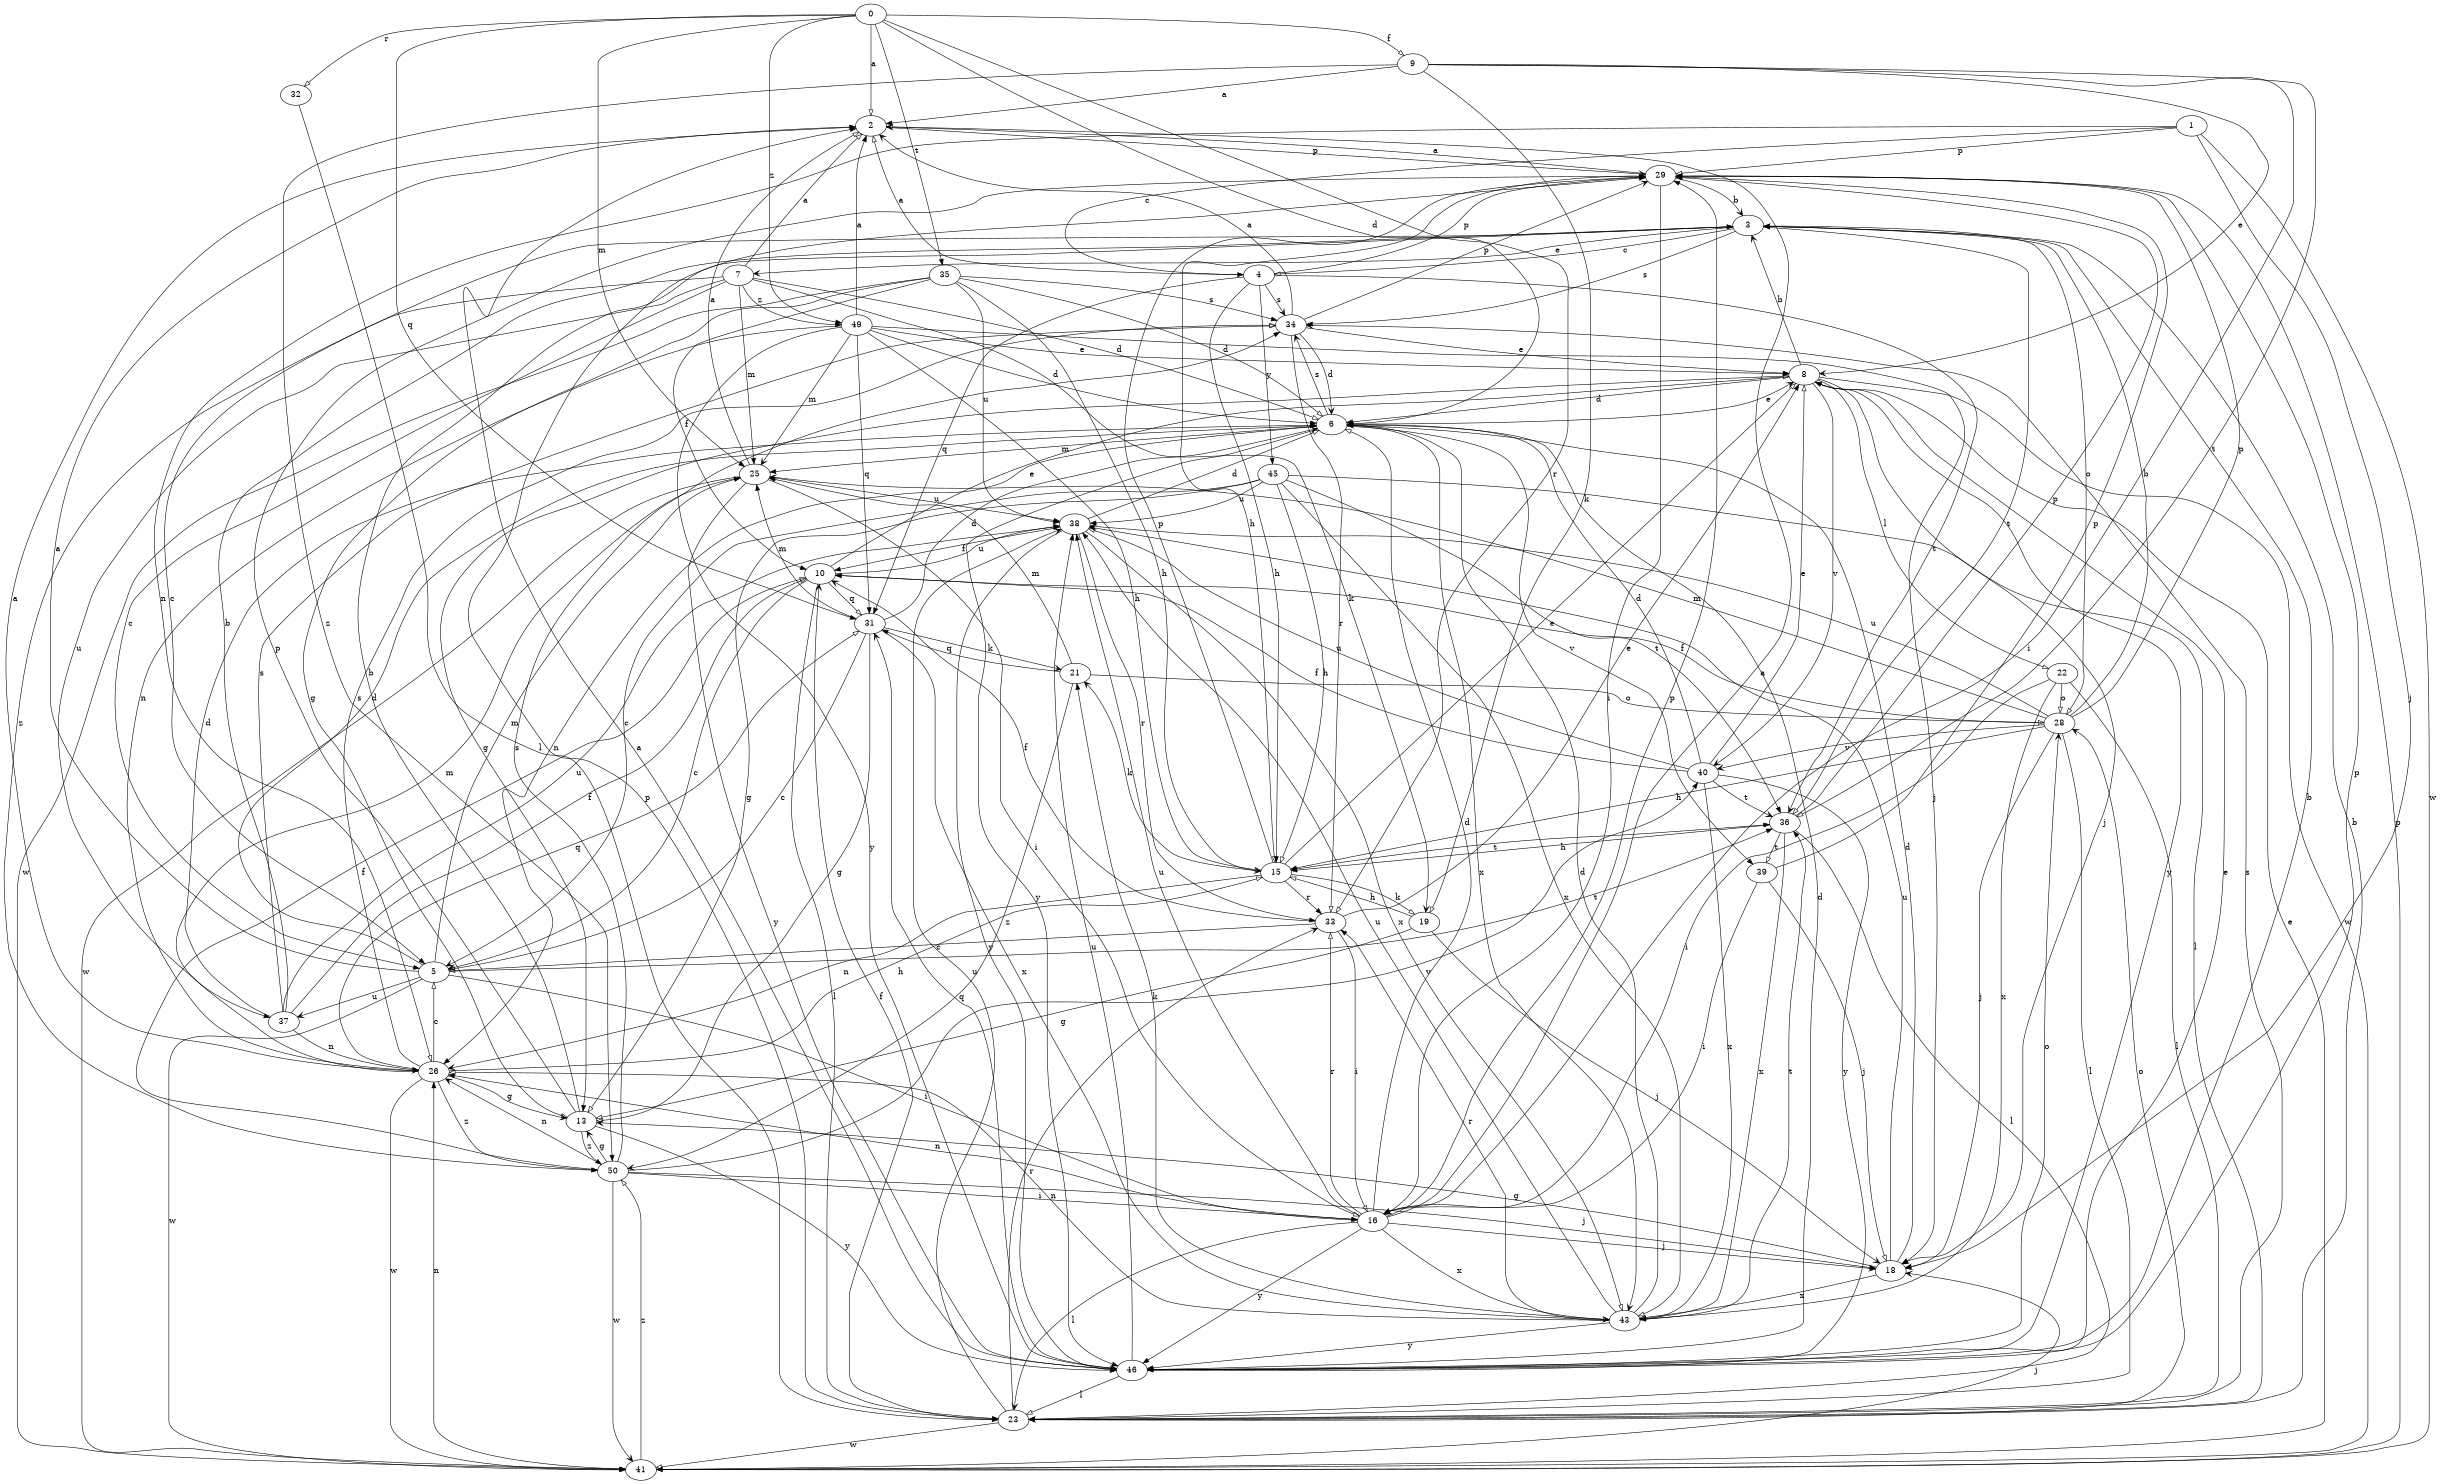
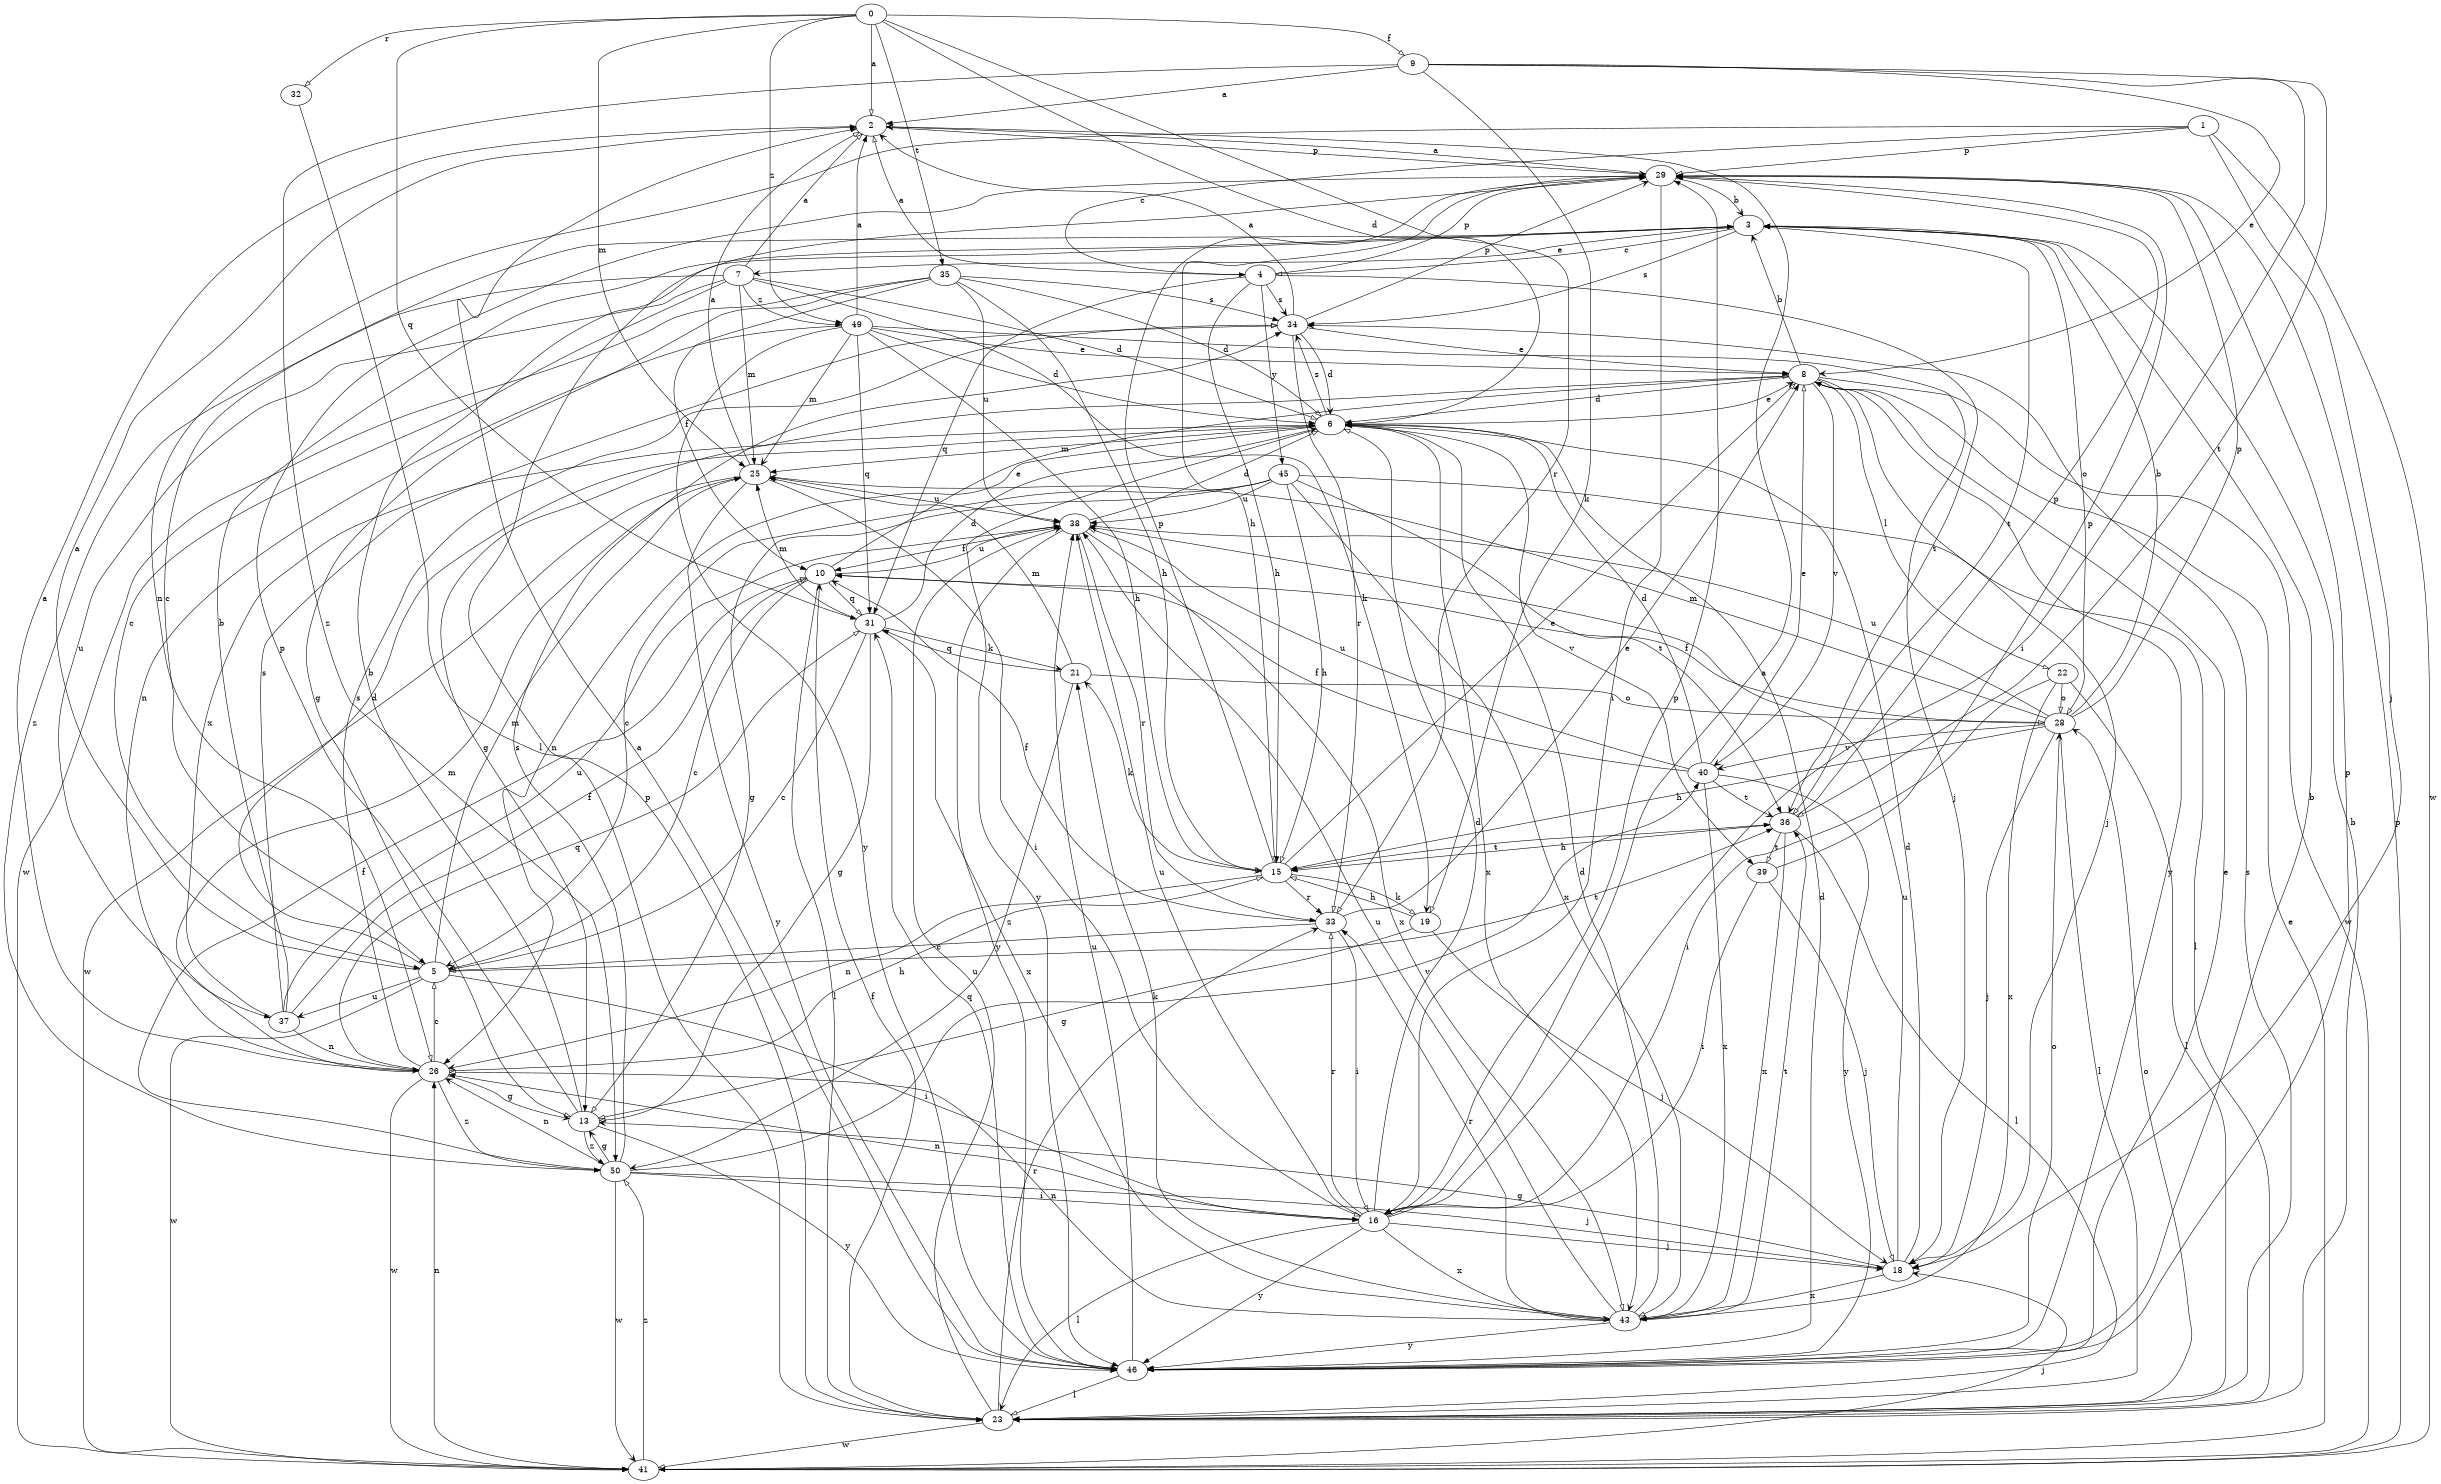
(208, 723) -> (210, 723)
